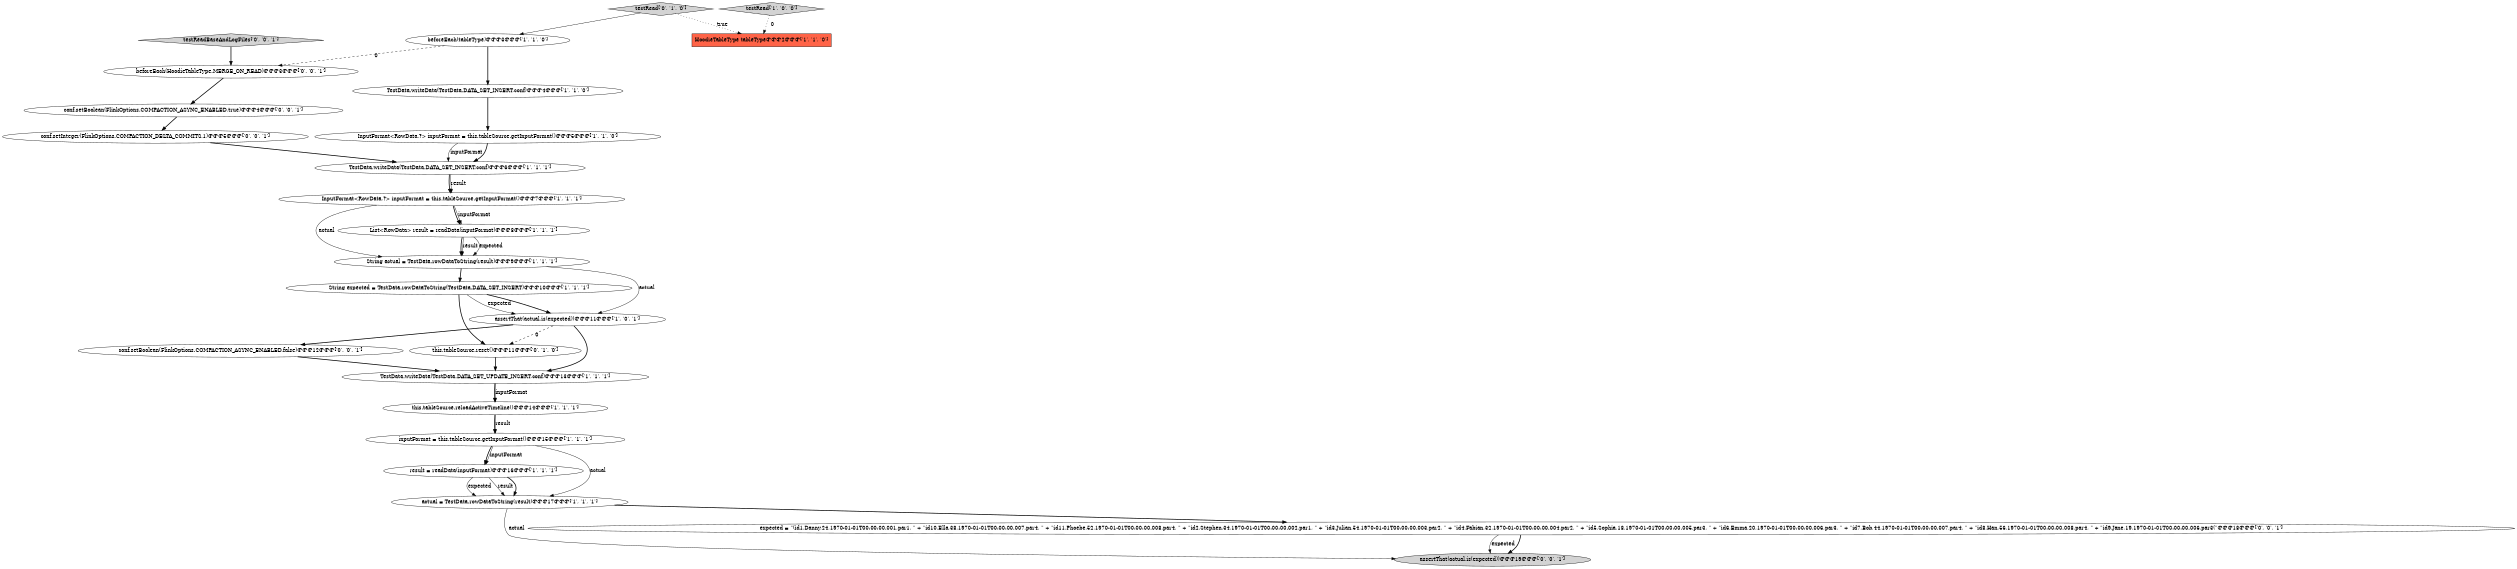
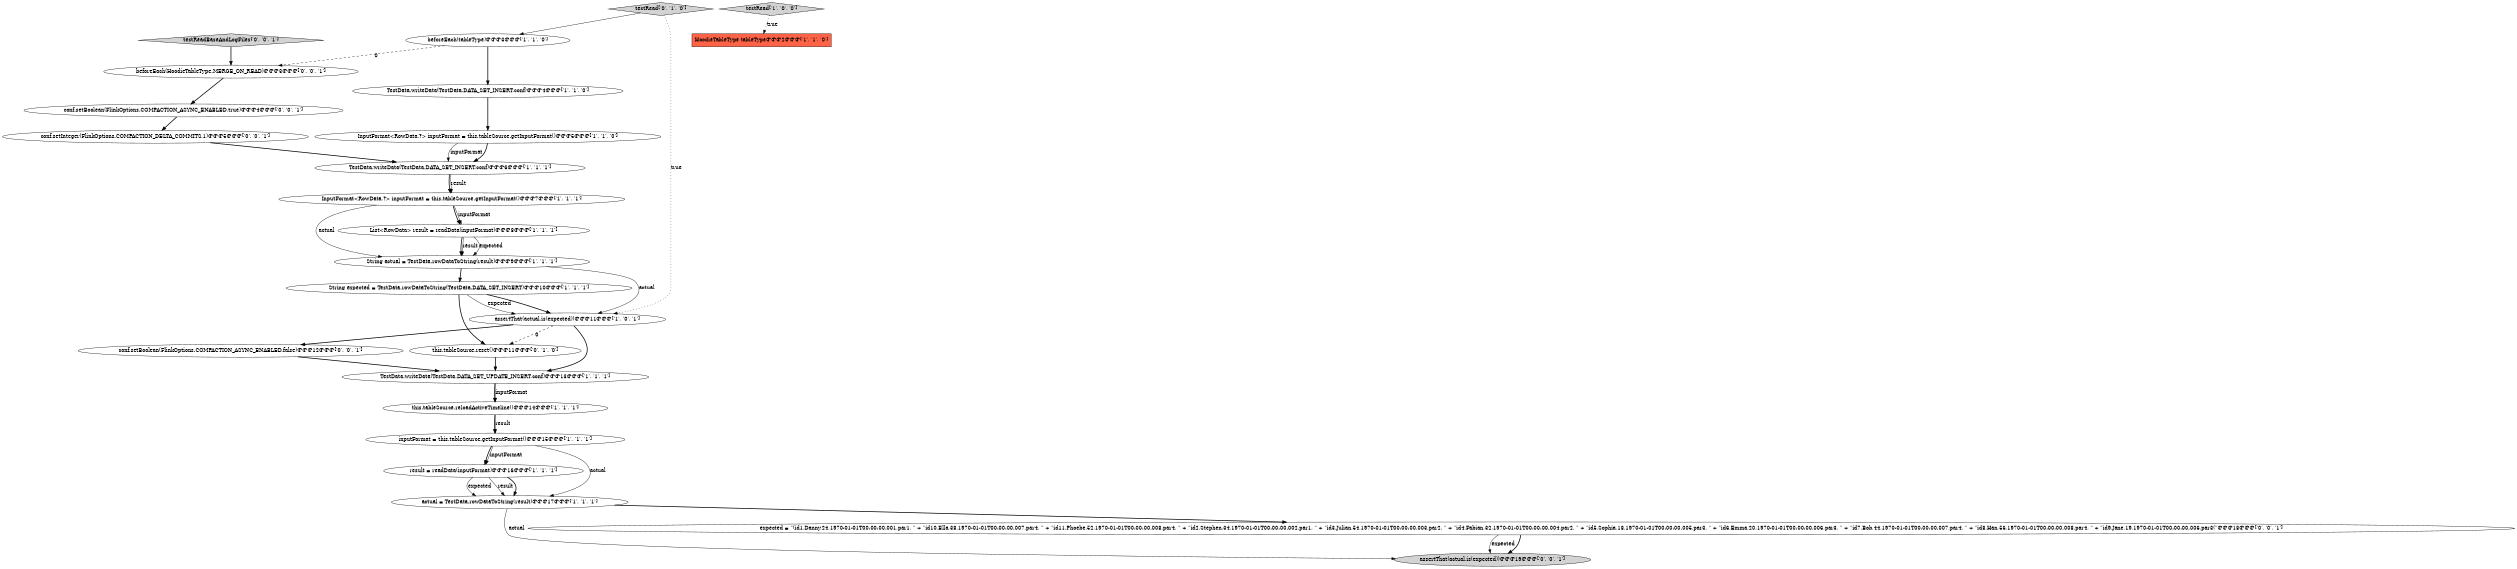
(706, 23) -> (671, 182)
(773, 25) -> (773, 25)
